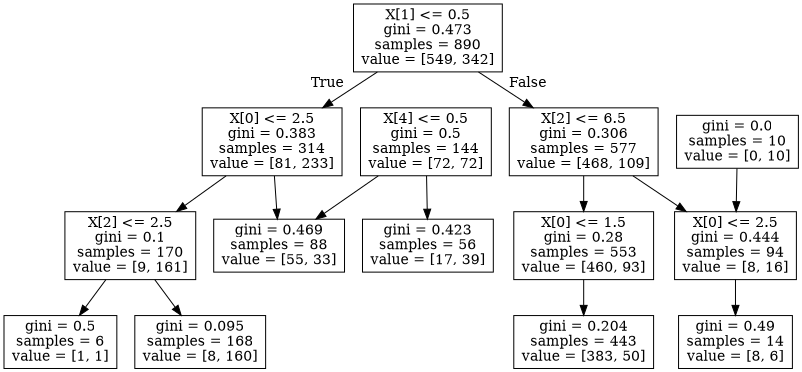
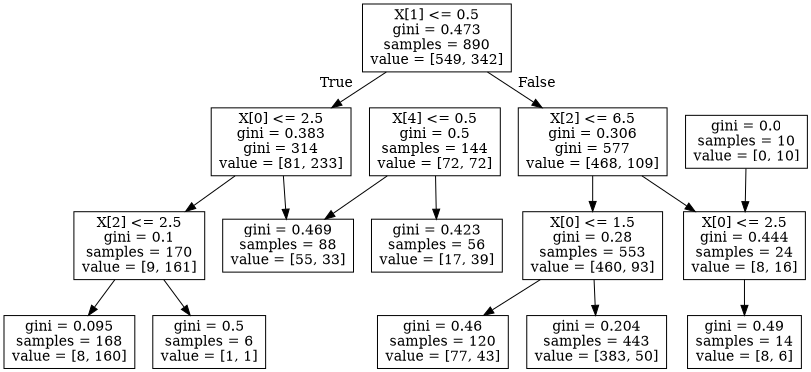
(272, 142) -> (281, 142)
(584, 142) -> (593, 142)
(735, 246) -> (744, 246)
none -> (443, 342)
